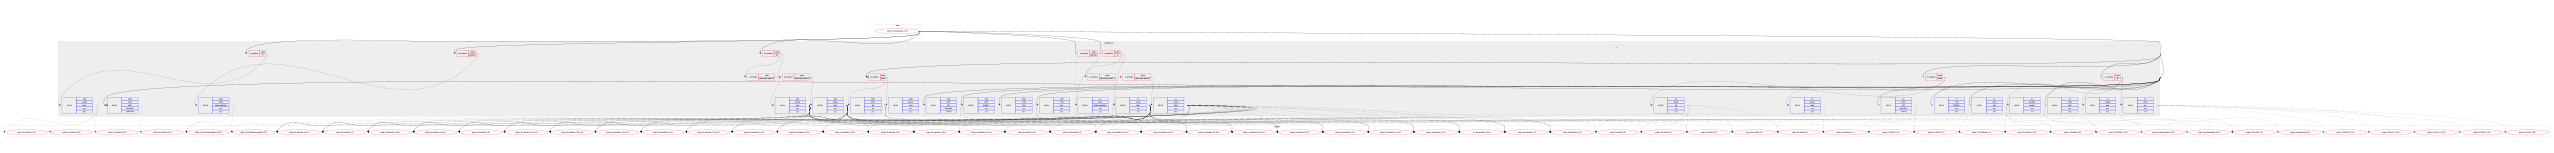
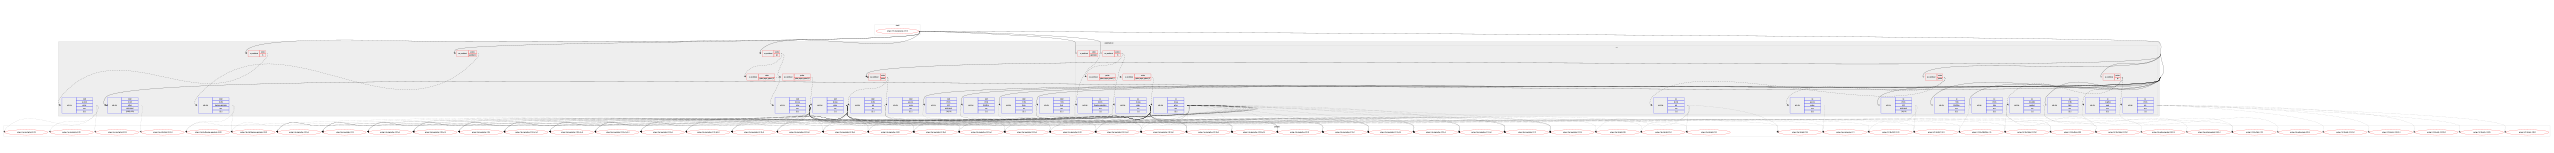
(1027, 132) -> (1027, 132)
(1482, 132) -> (1482, 132)
(1754, 132) -> none
